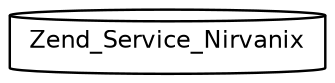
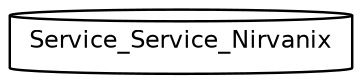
(168, 42) -> (181, 42)
